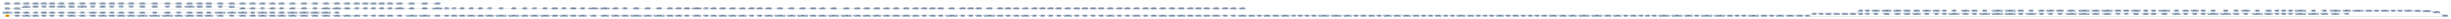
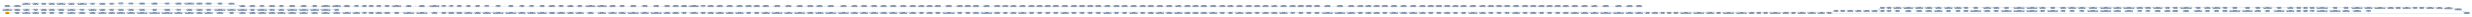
none -> (1249, 6)
